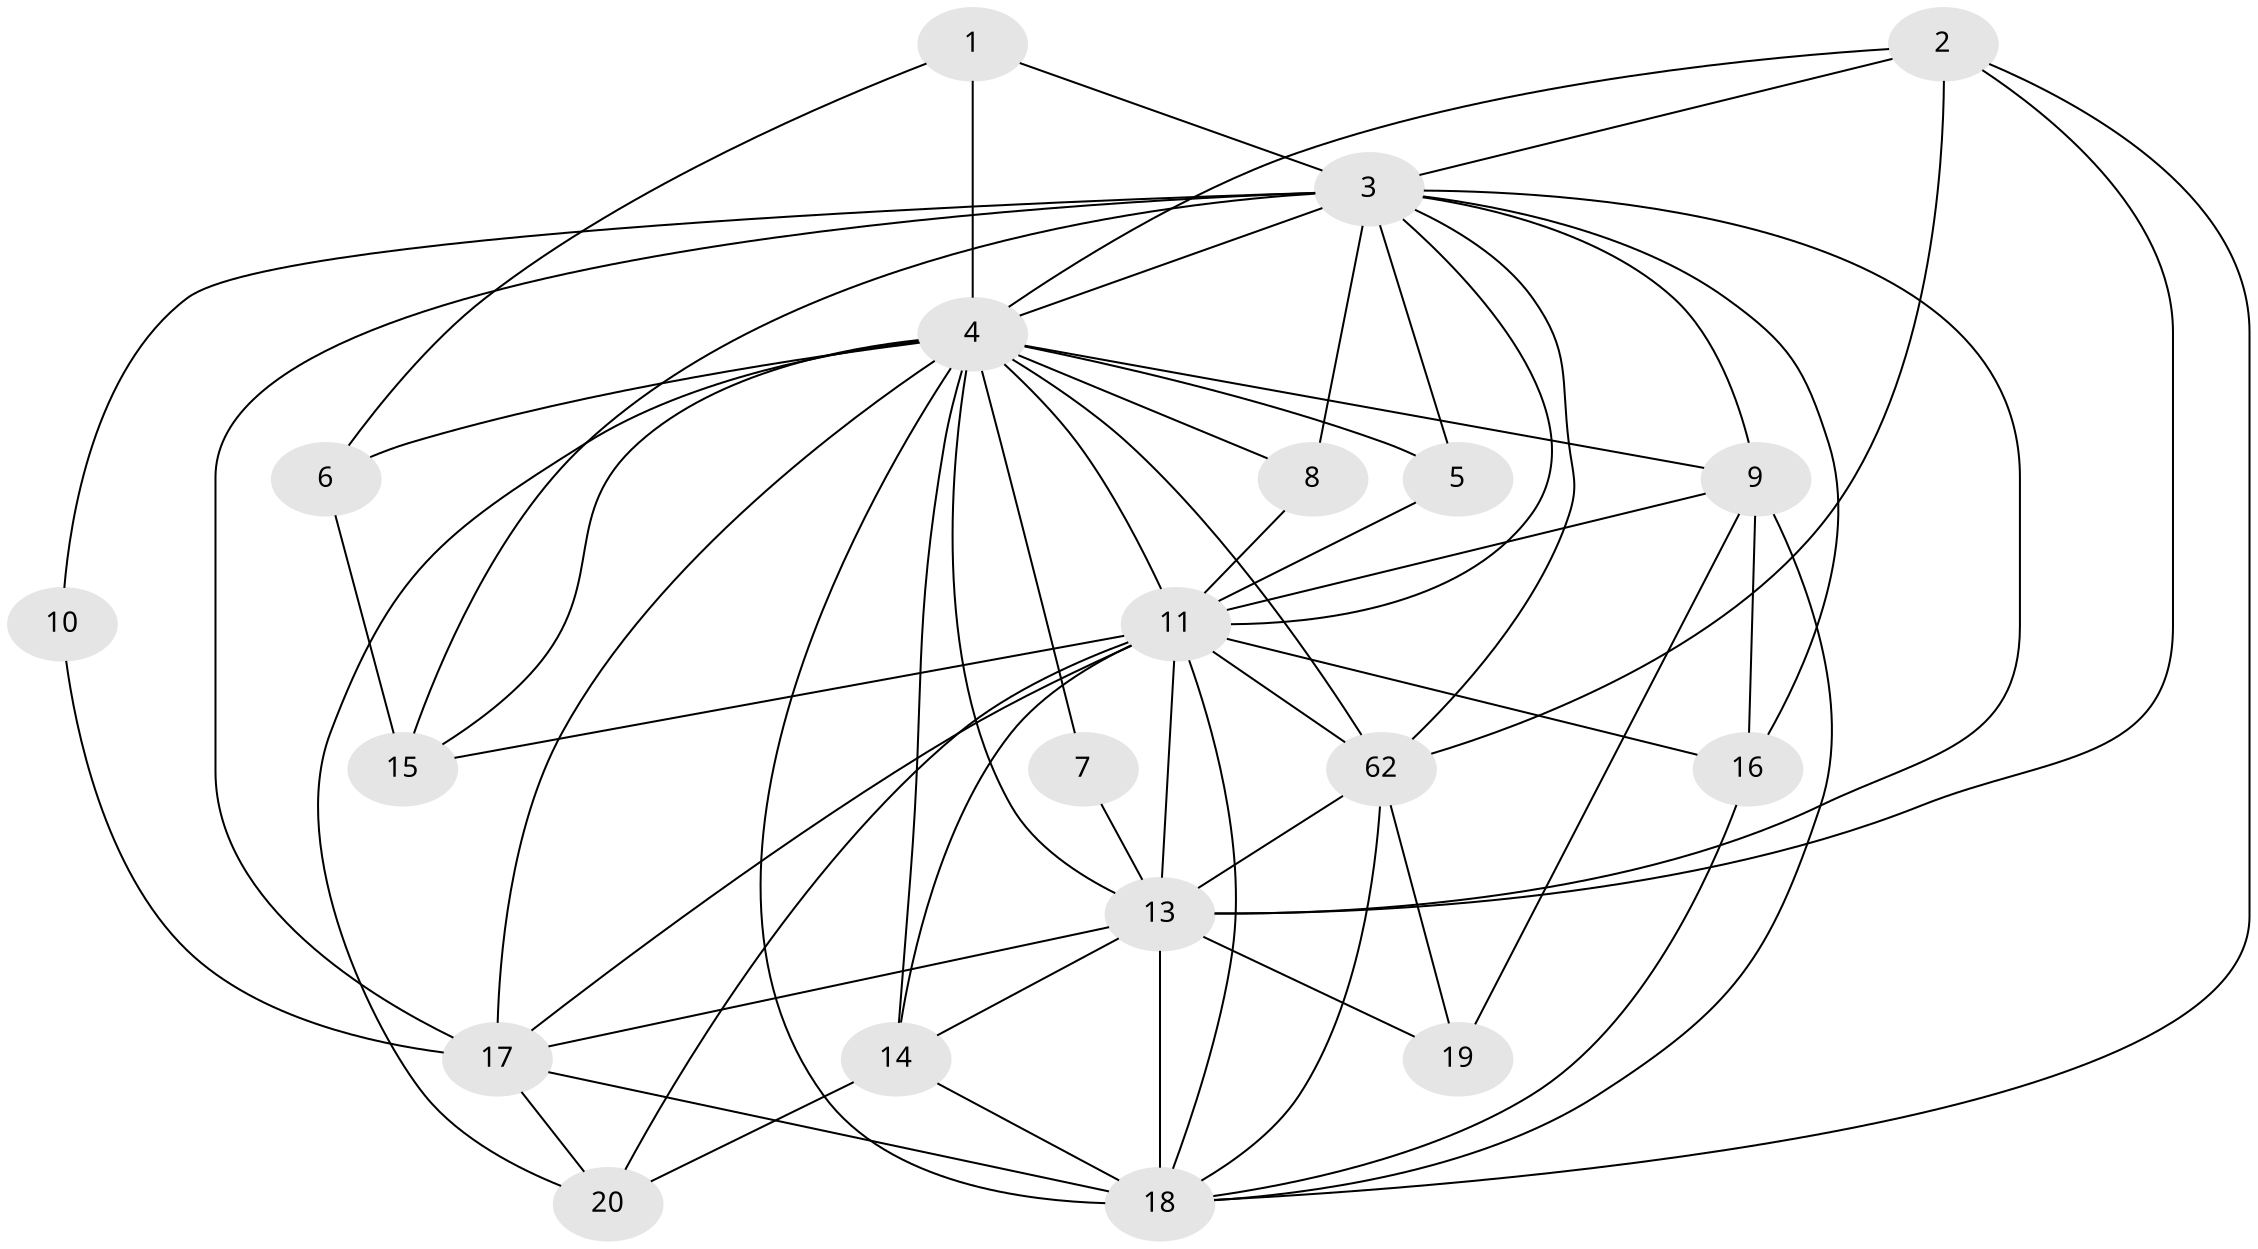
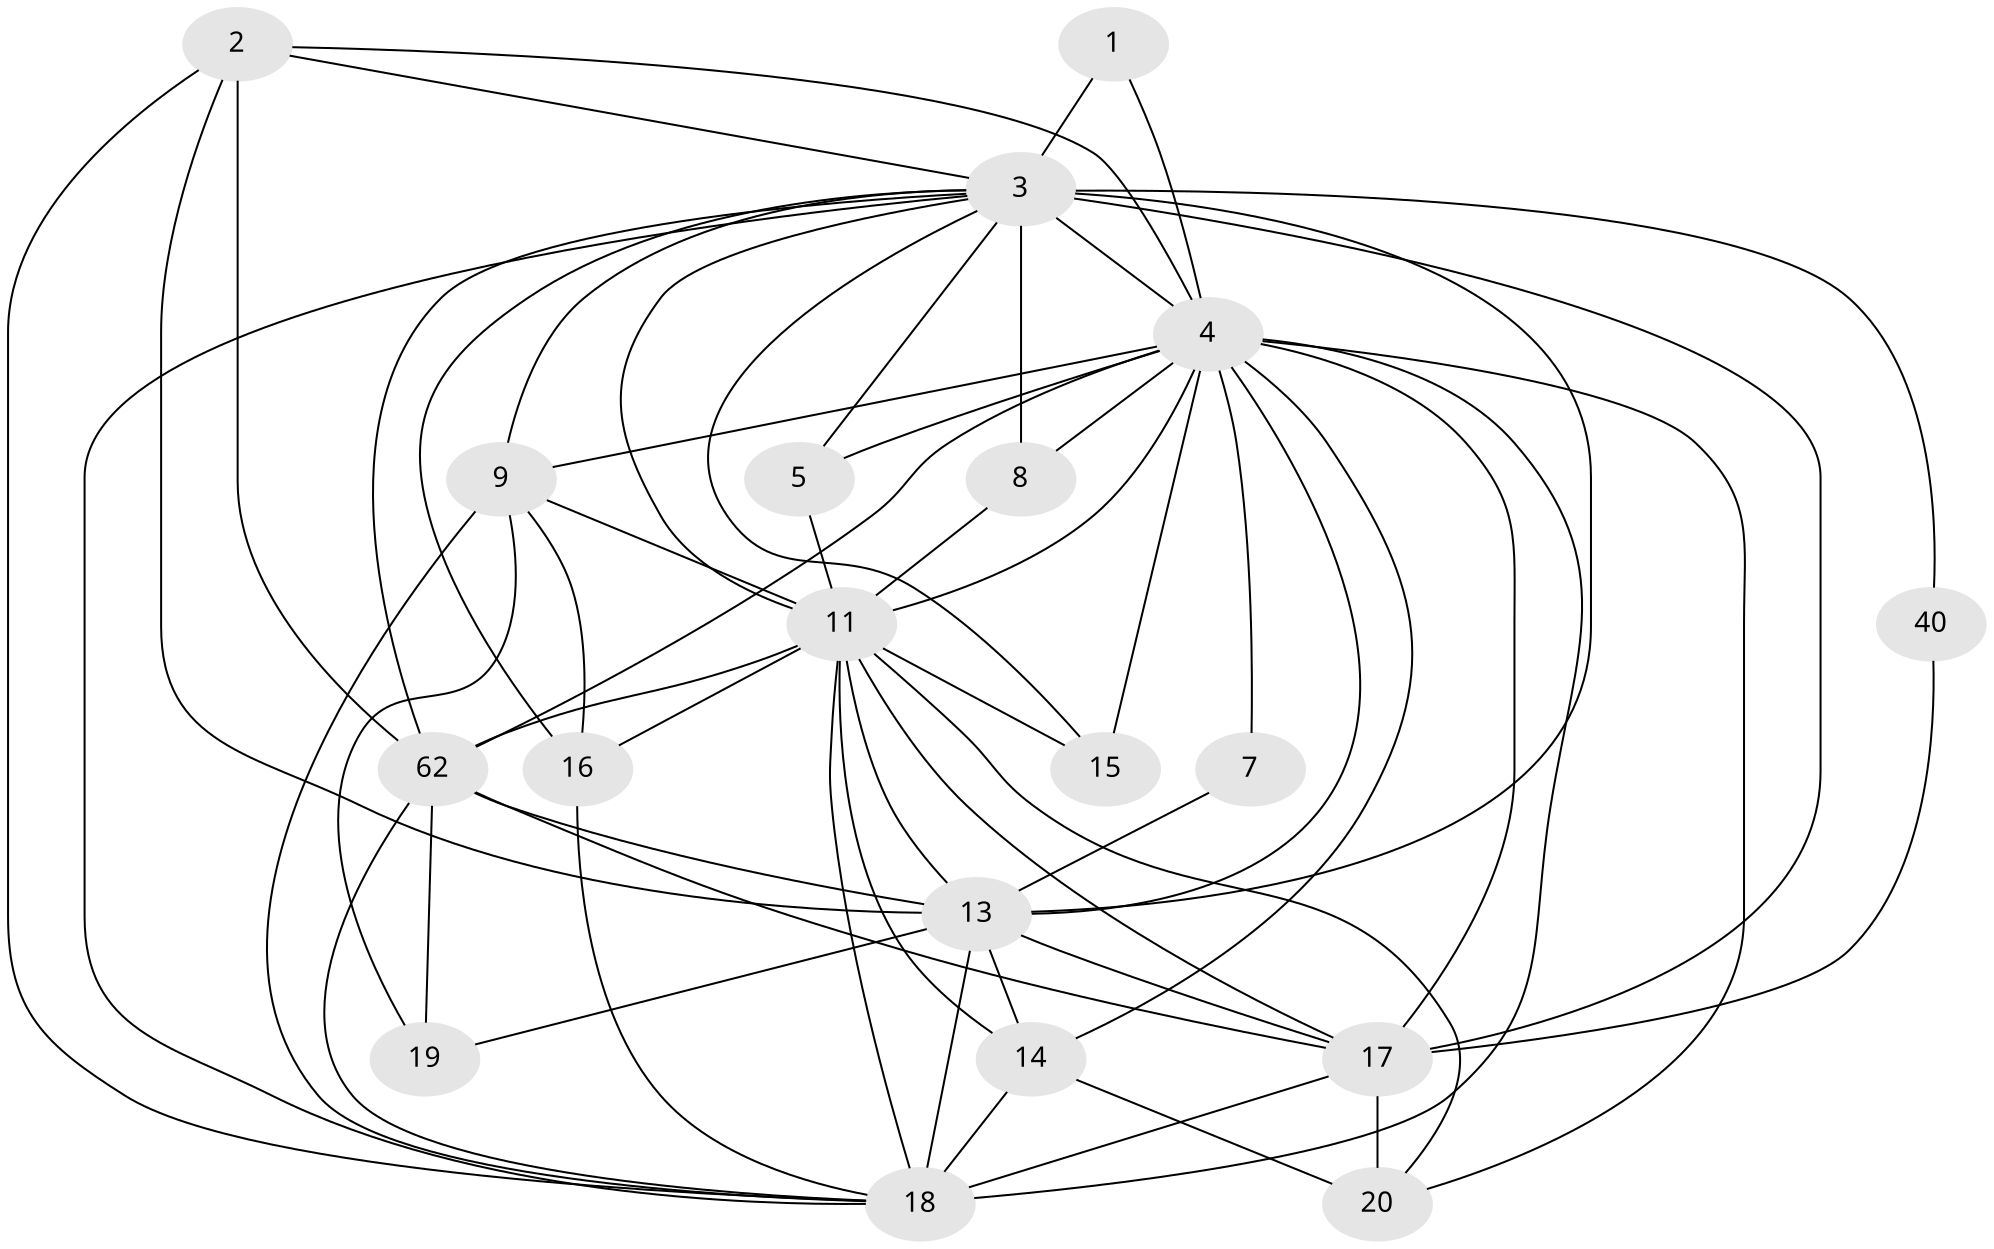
(326, 479) -> none
(62, 624) -> (1931, 624)
none -> (85, 660)
none -> (935, 959)
